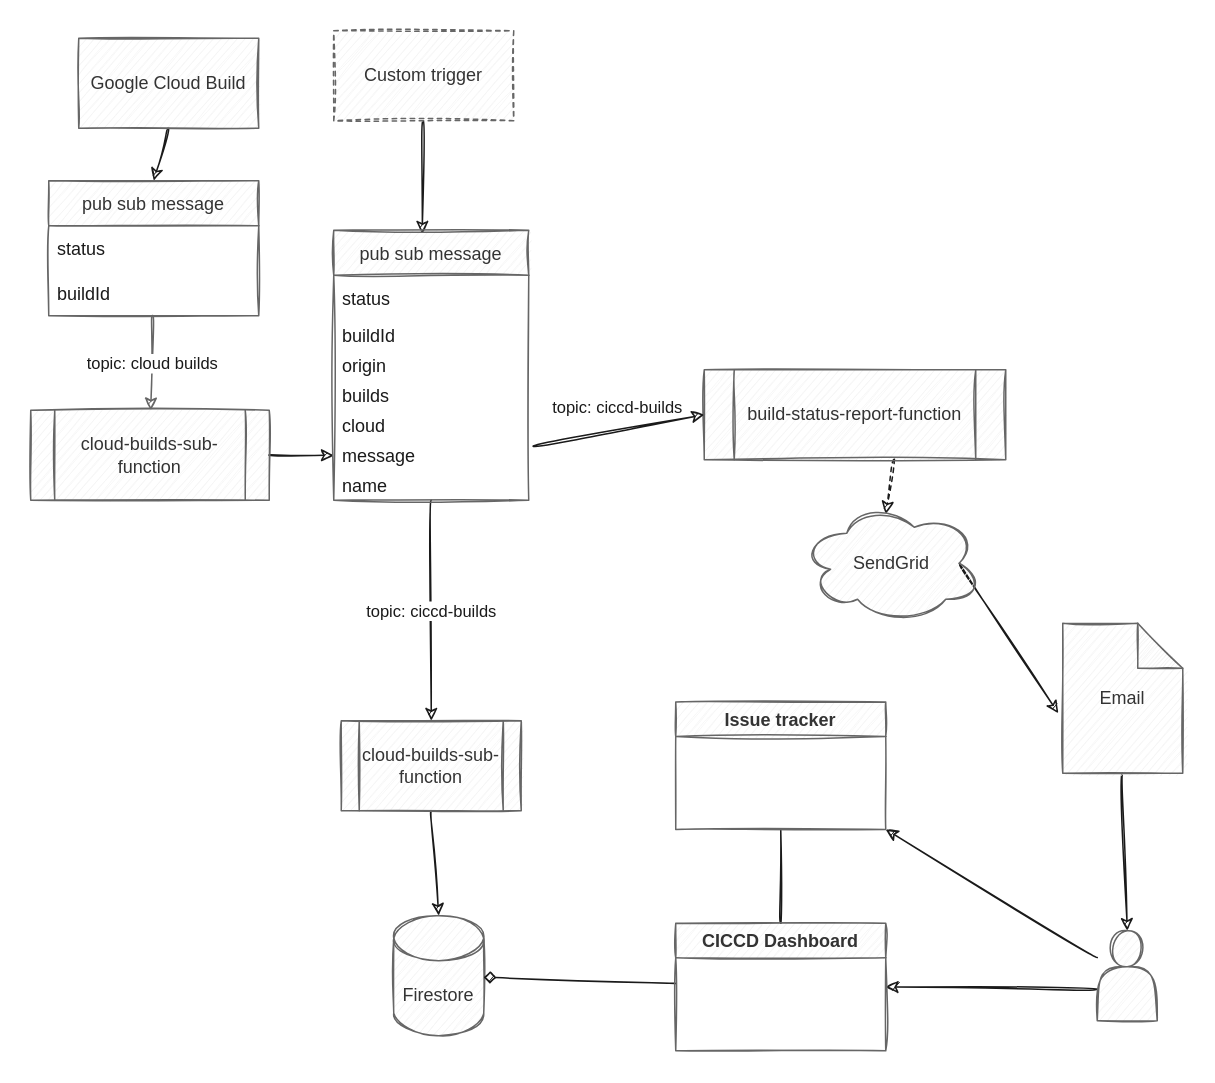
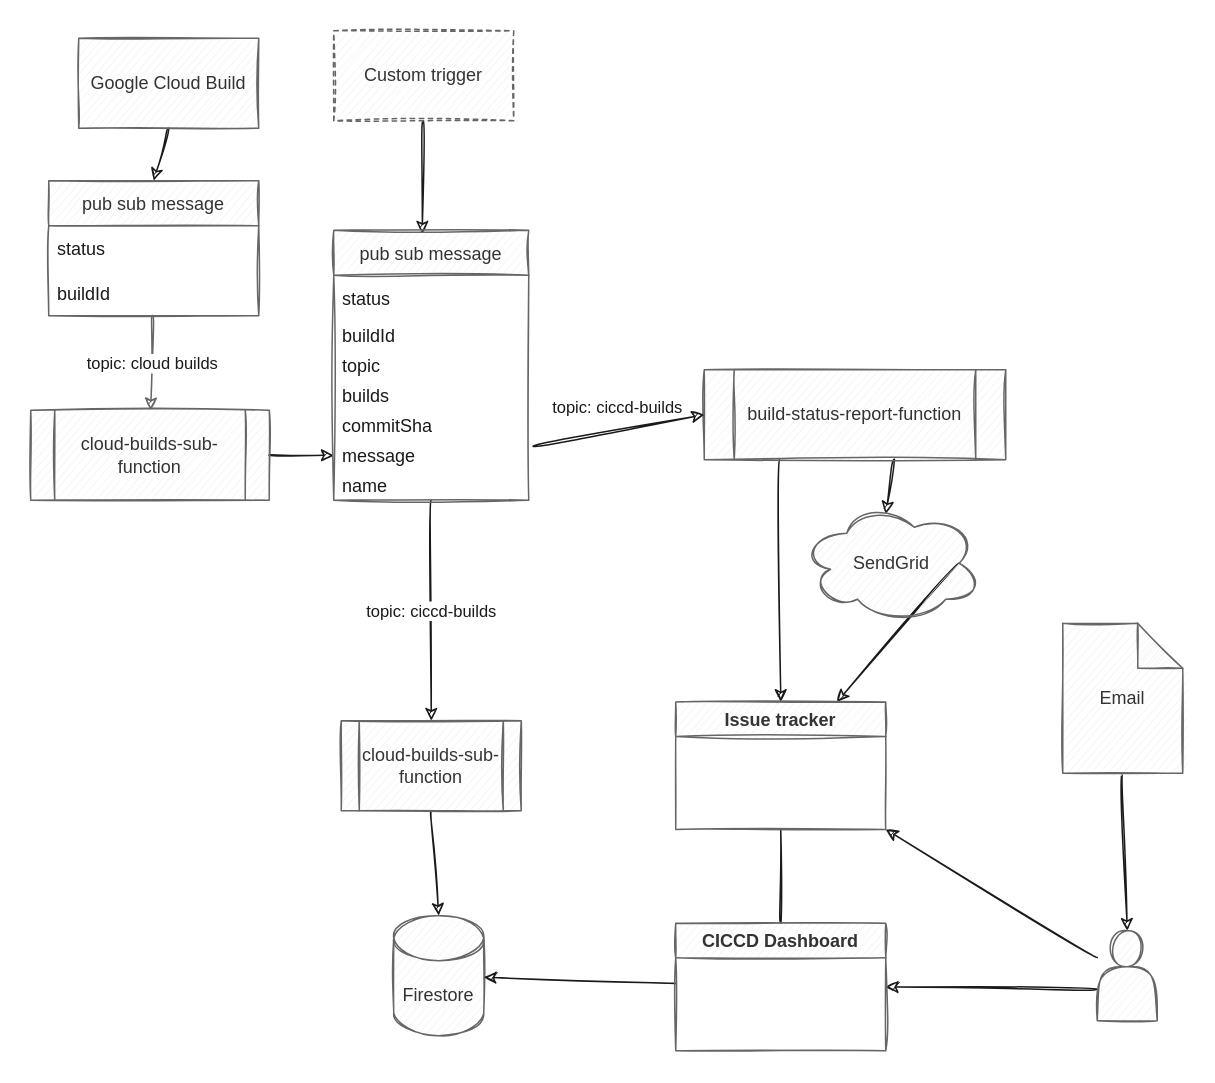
(368, 366) -> (365, 366)
(365, 426) -> (385, 426)
(891, 483) -> (891, 483)
none -> (780, 577)
(1007, 636) -> (900, 630)
(496, 978) -> (495, 978)
